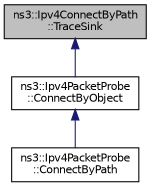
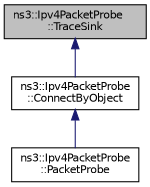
(75, 22) -> (75, 22)
(75, 165) -> (75, 165)
